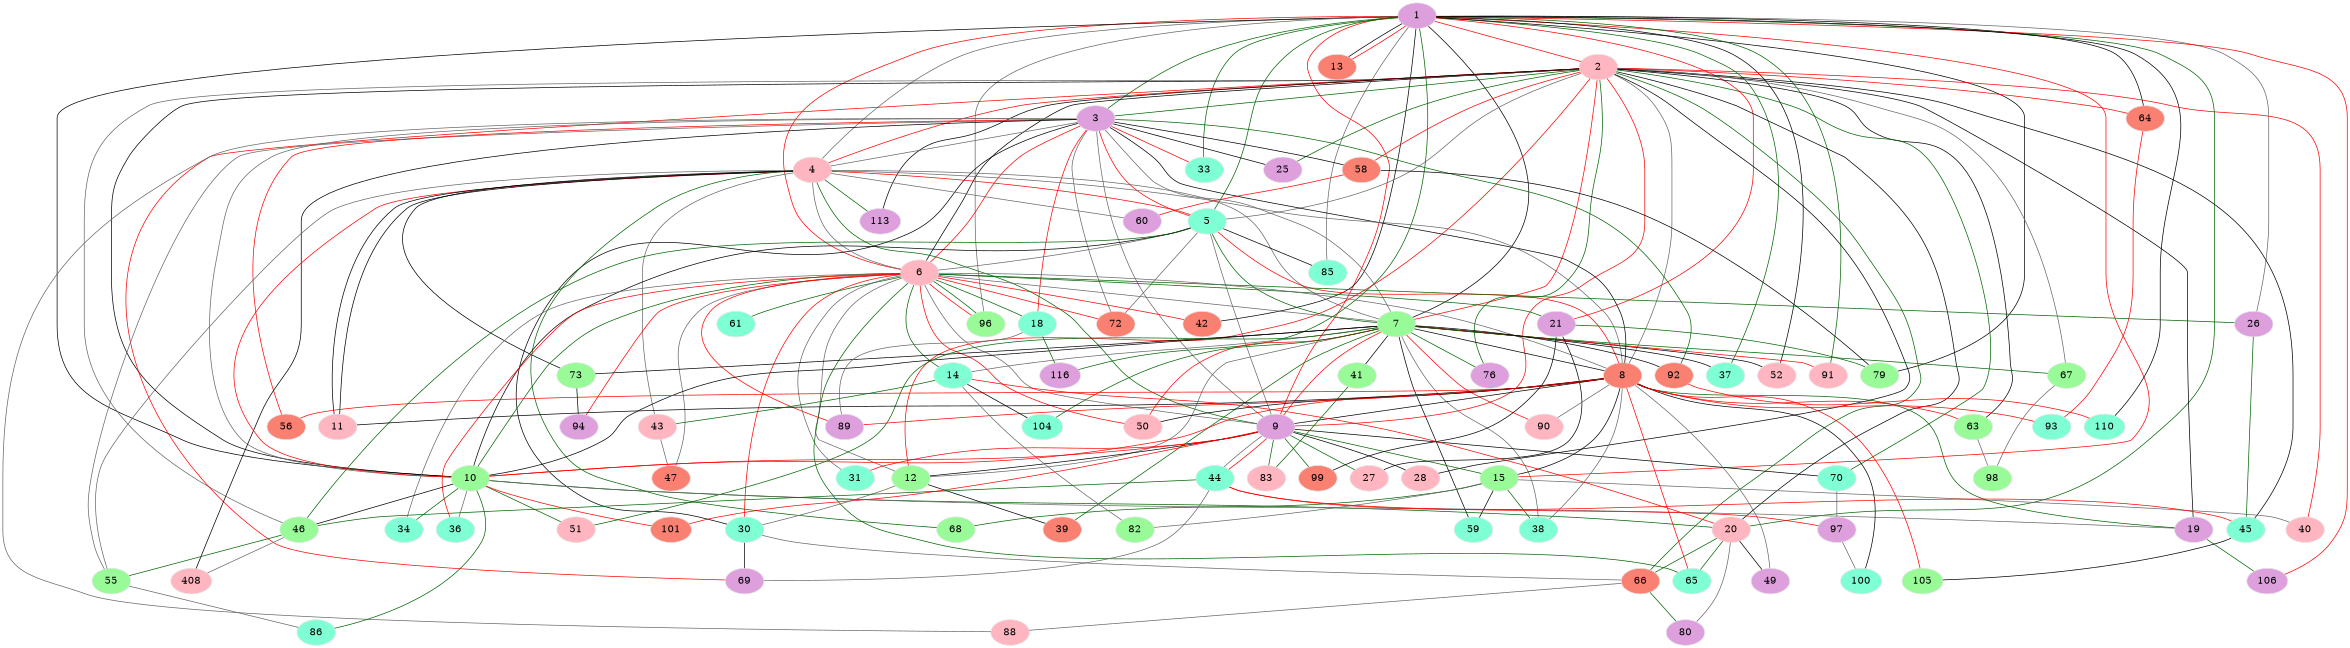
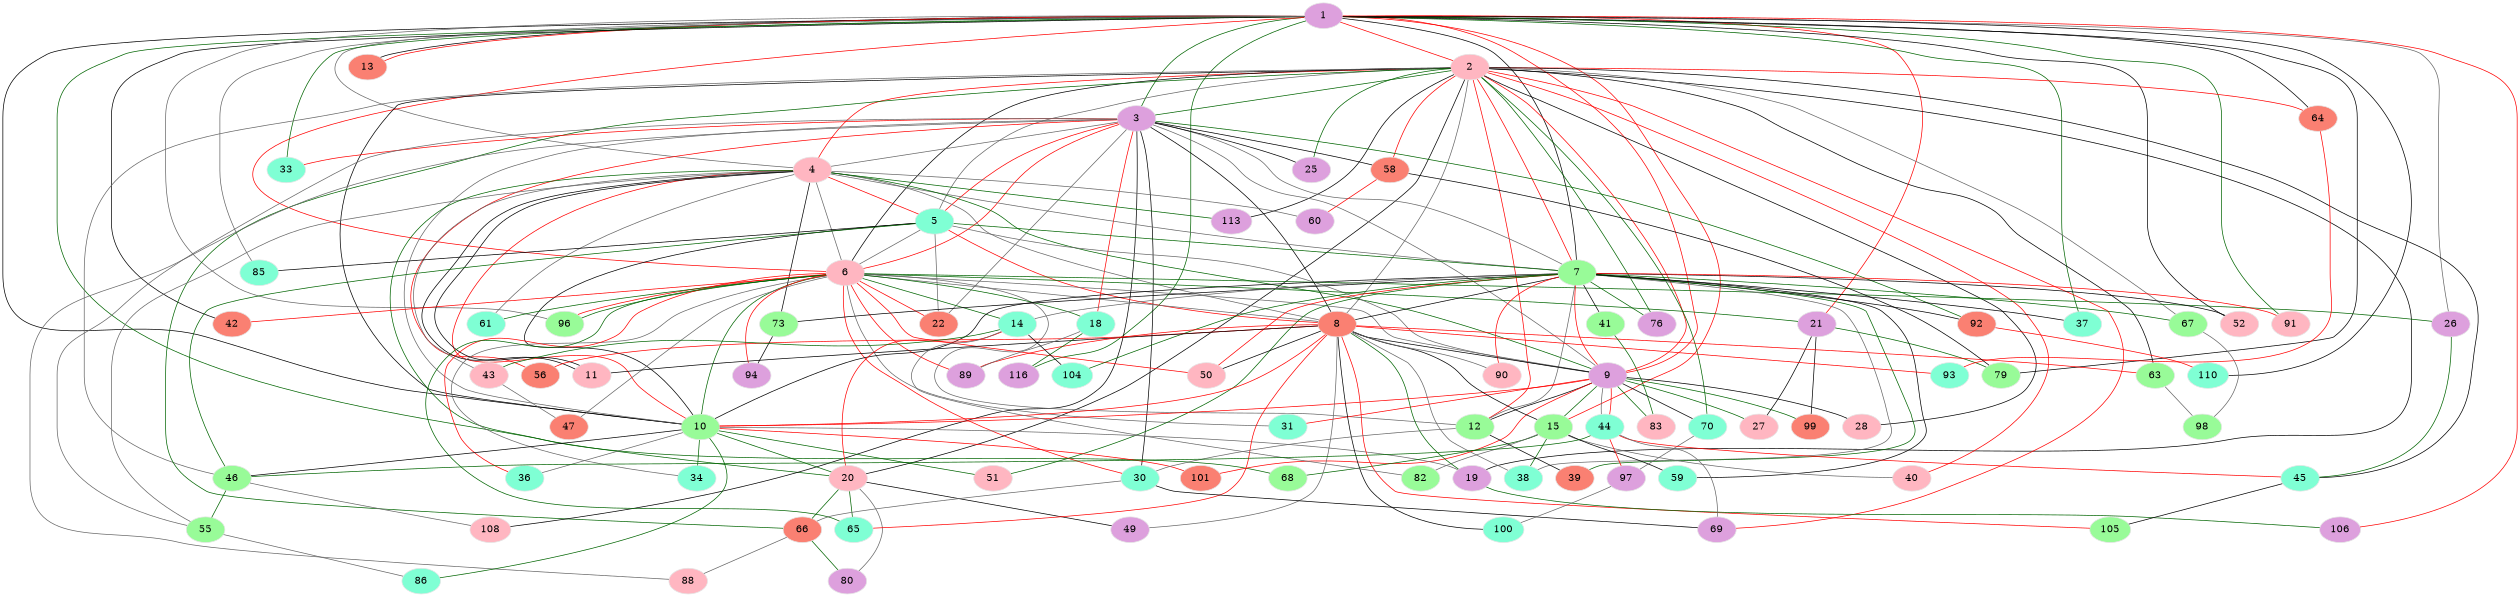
(1269, 75) -> none
none -> (635, 224)
(1158, 298) -> none
(1116, 324) -> (939, 324)
(191, 581) -> (490, 530)
